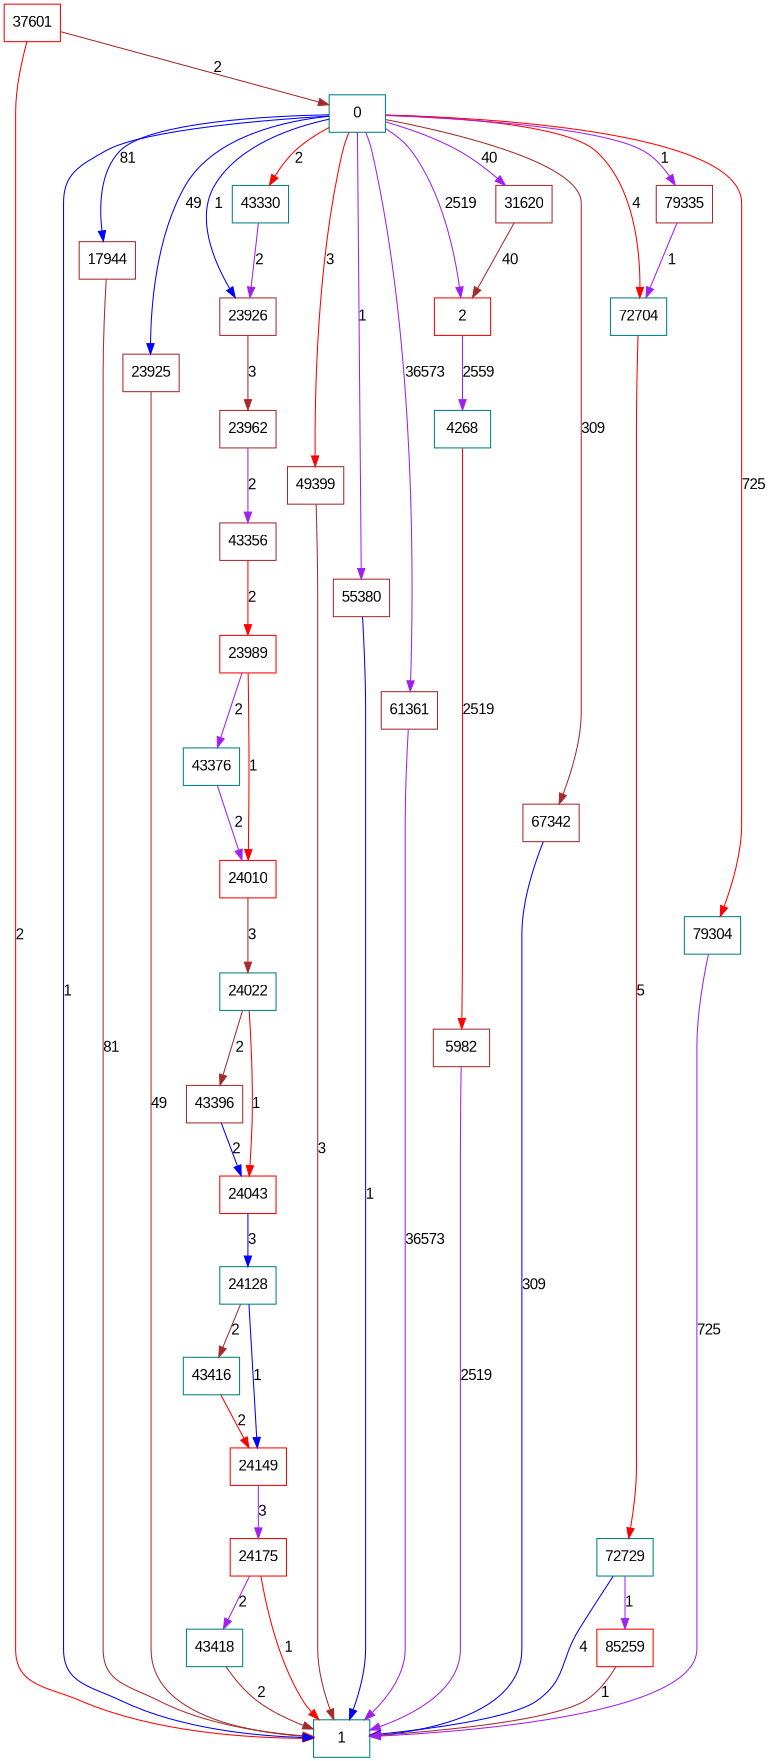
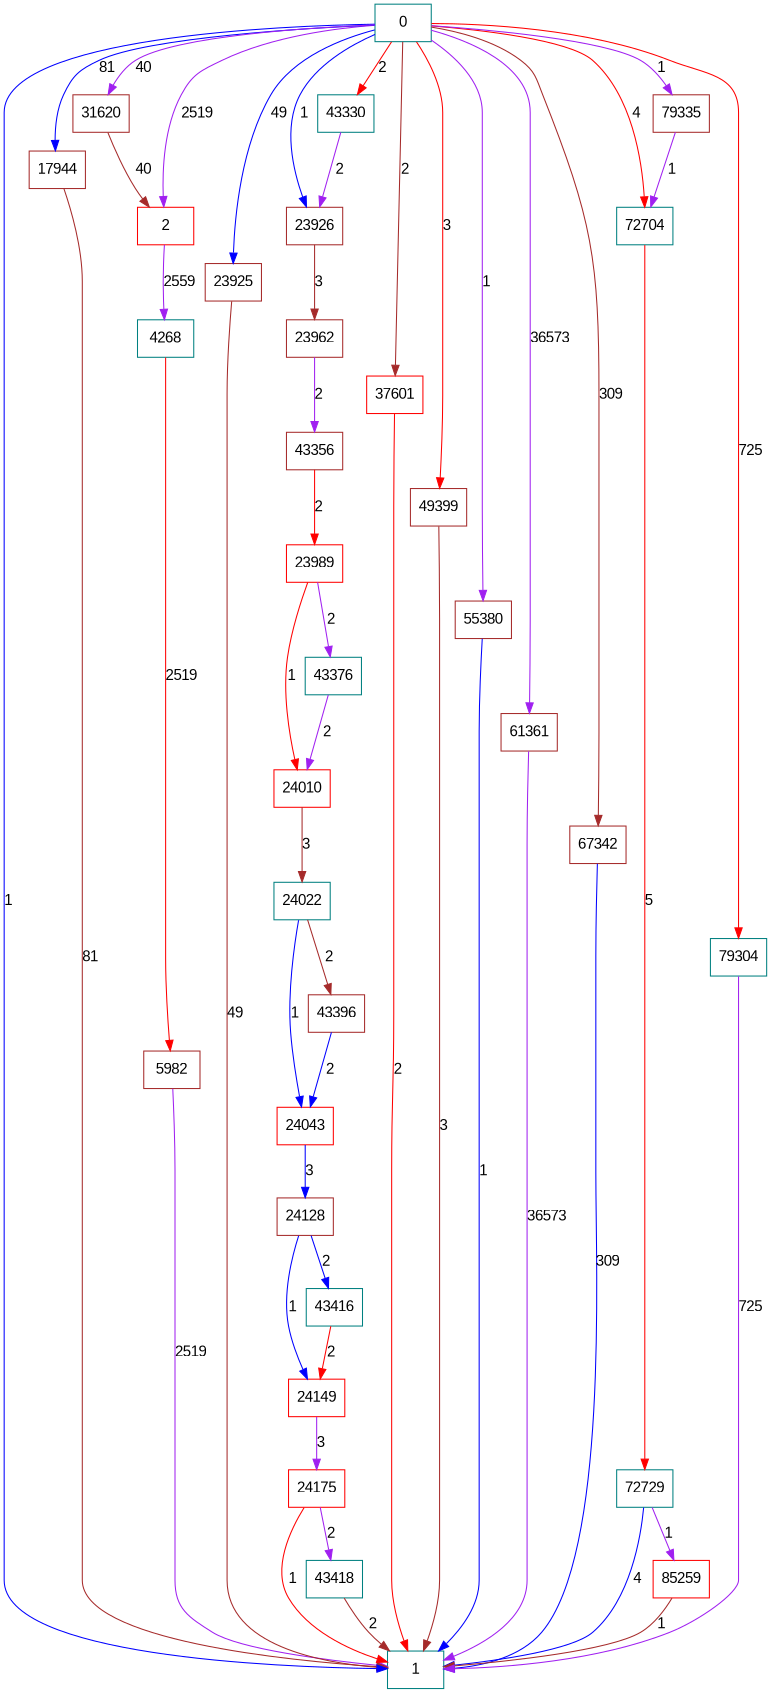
(189, 67) -> (399, 203)
(252, 1088) -> (290, 1008)
(248, 1285) -> (305, 1217)
(232, 1326) -> (318, 1257)
